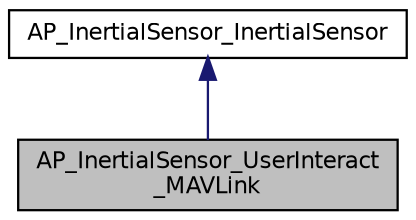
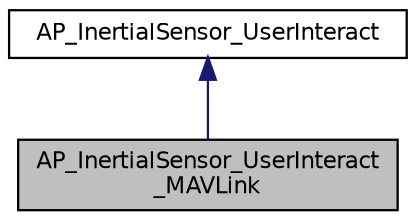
(208, 34) -> (208, 34)
